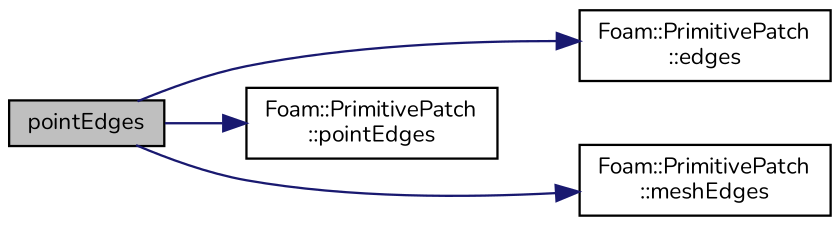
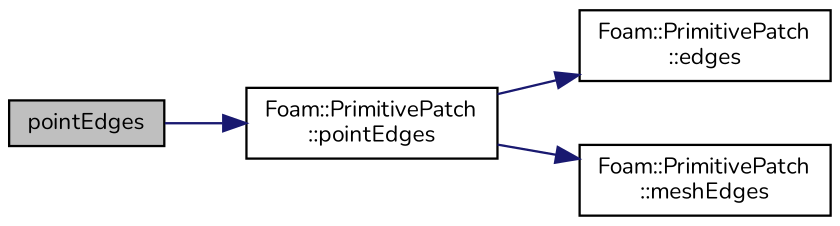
(344, 52) -> (527, 87)
(343, 192) -> (527, 150)
